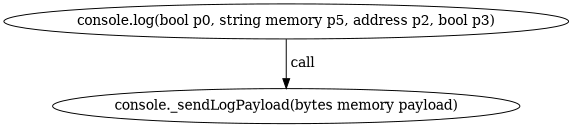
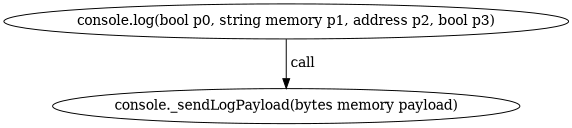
(286, 21) -> (286, 21)
